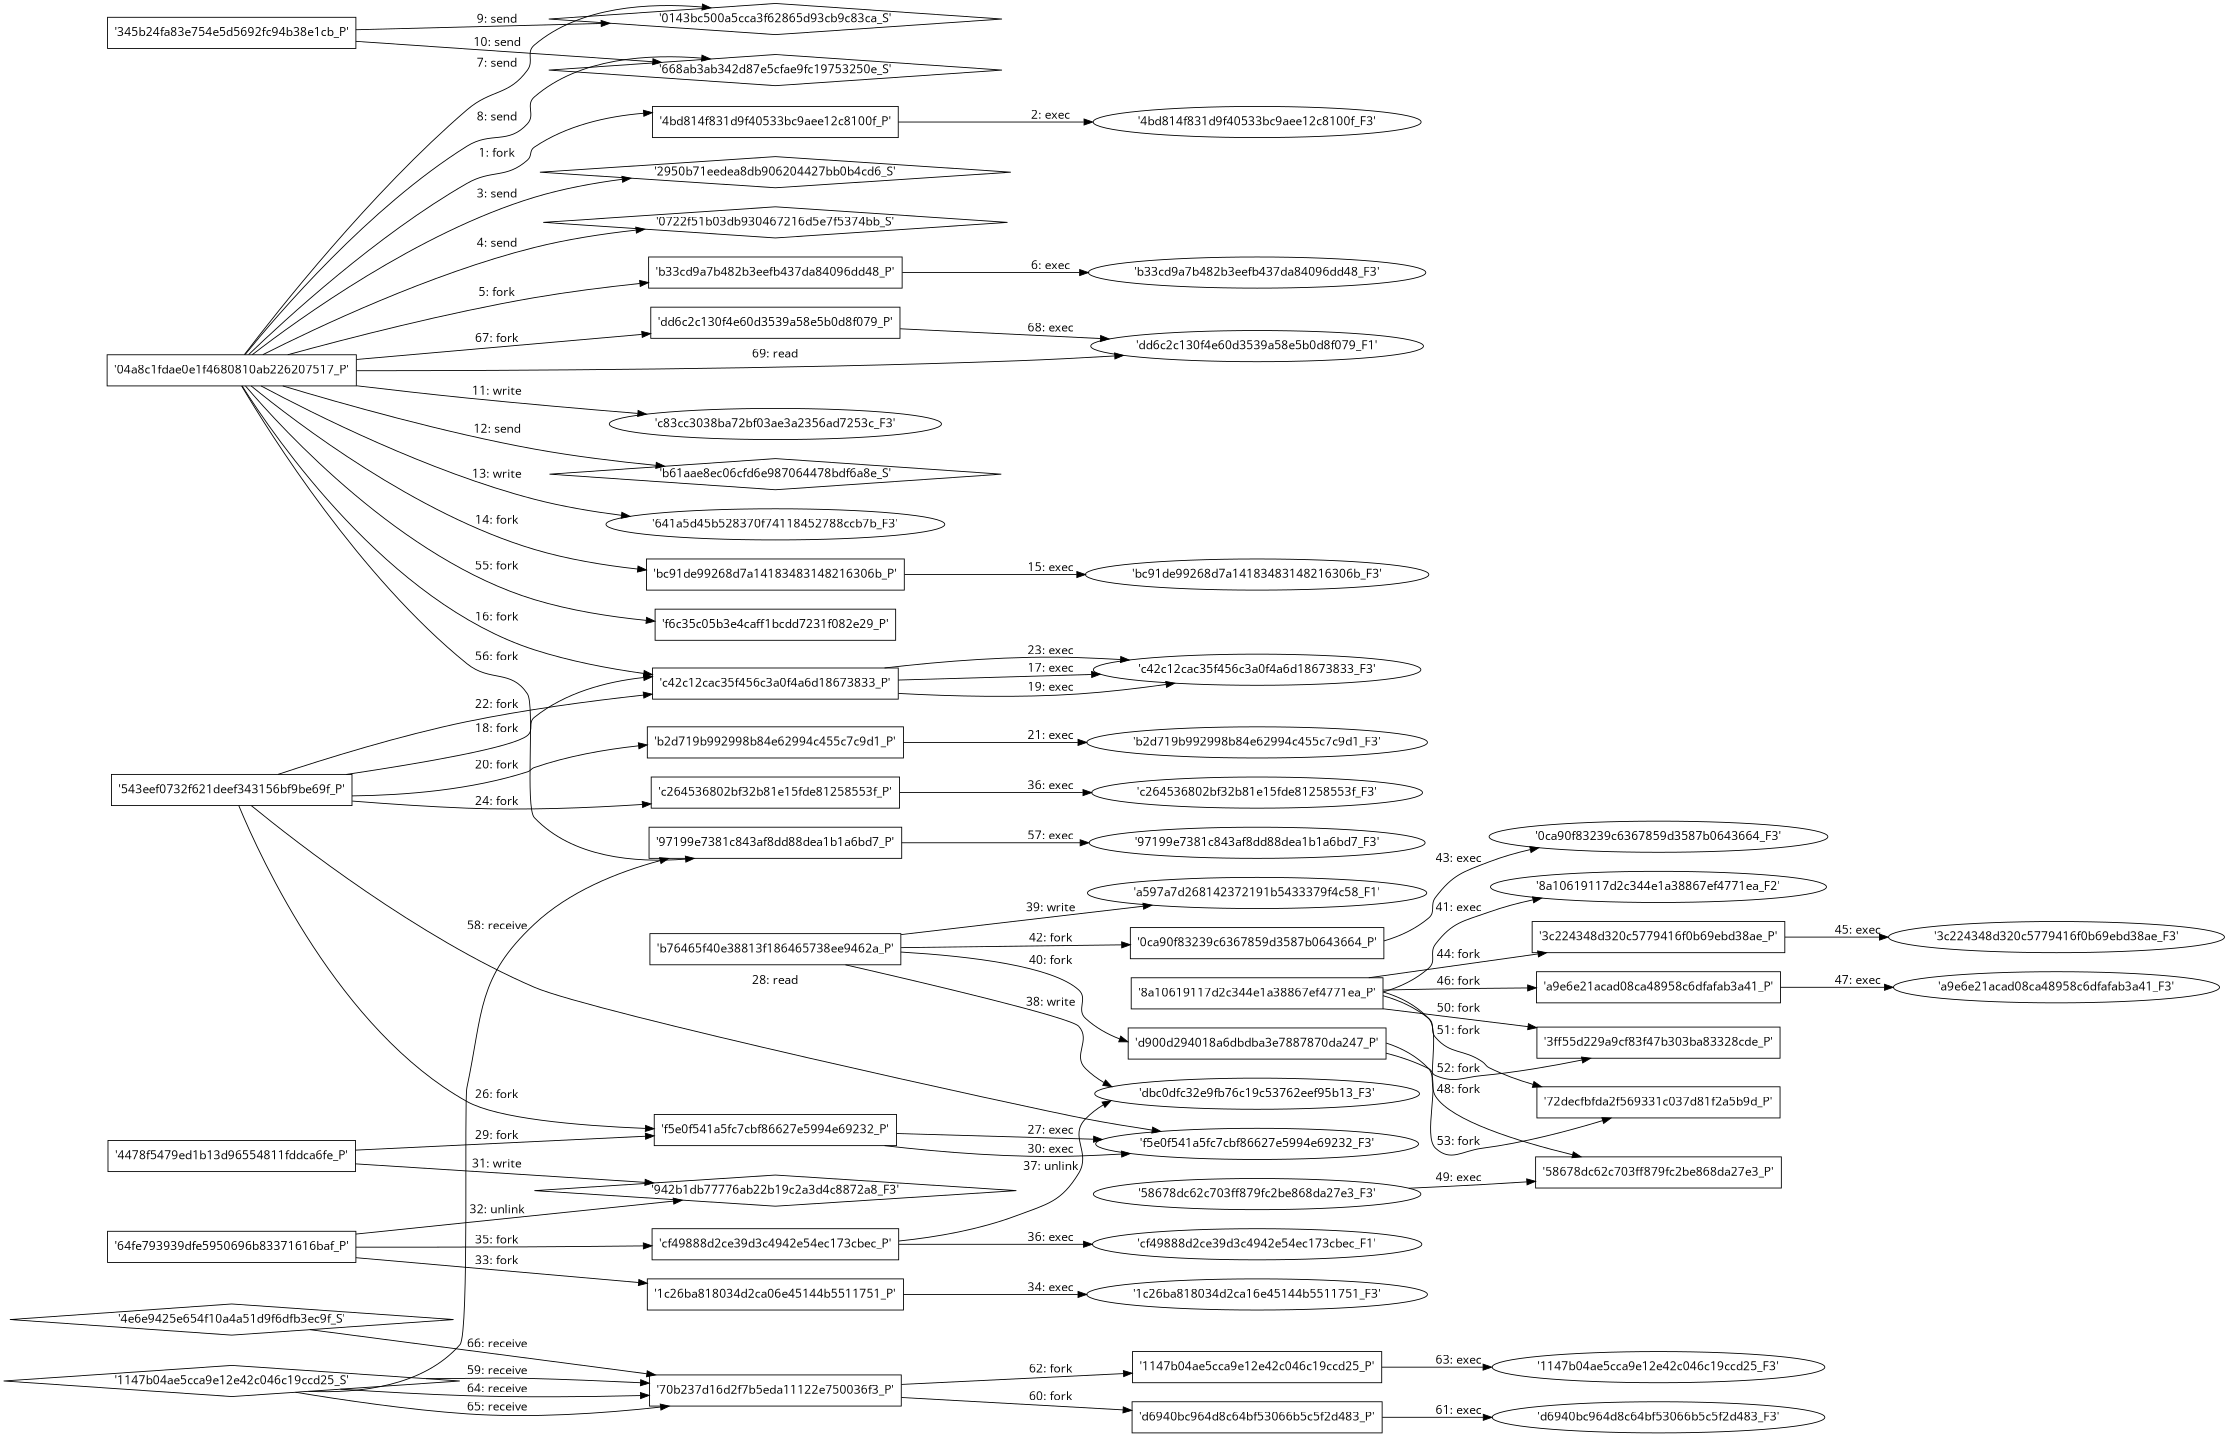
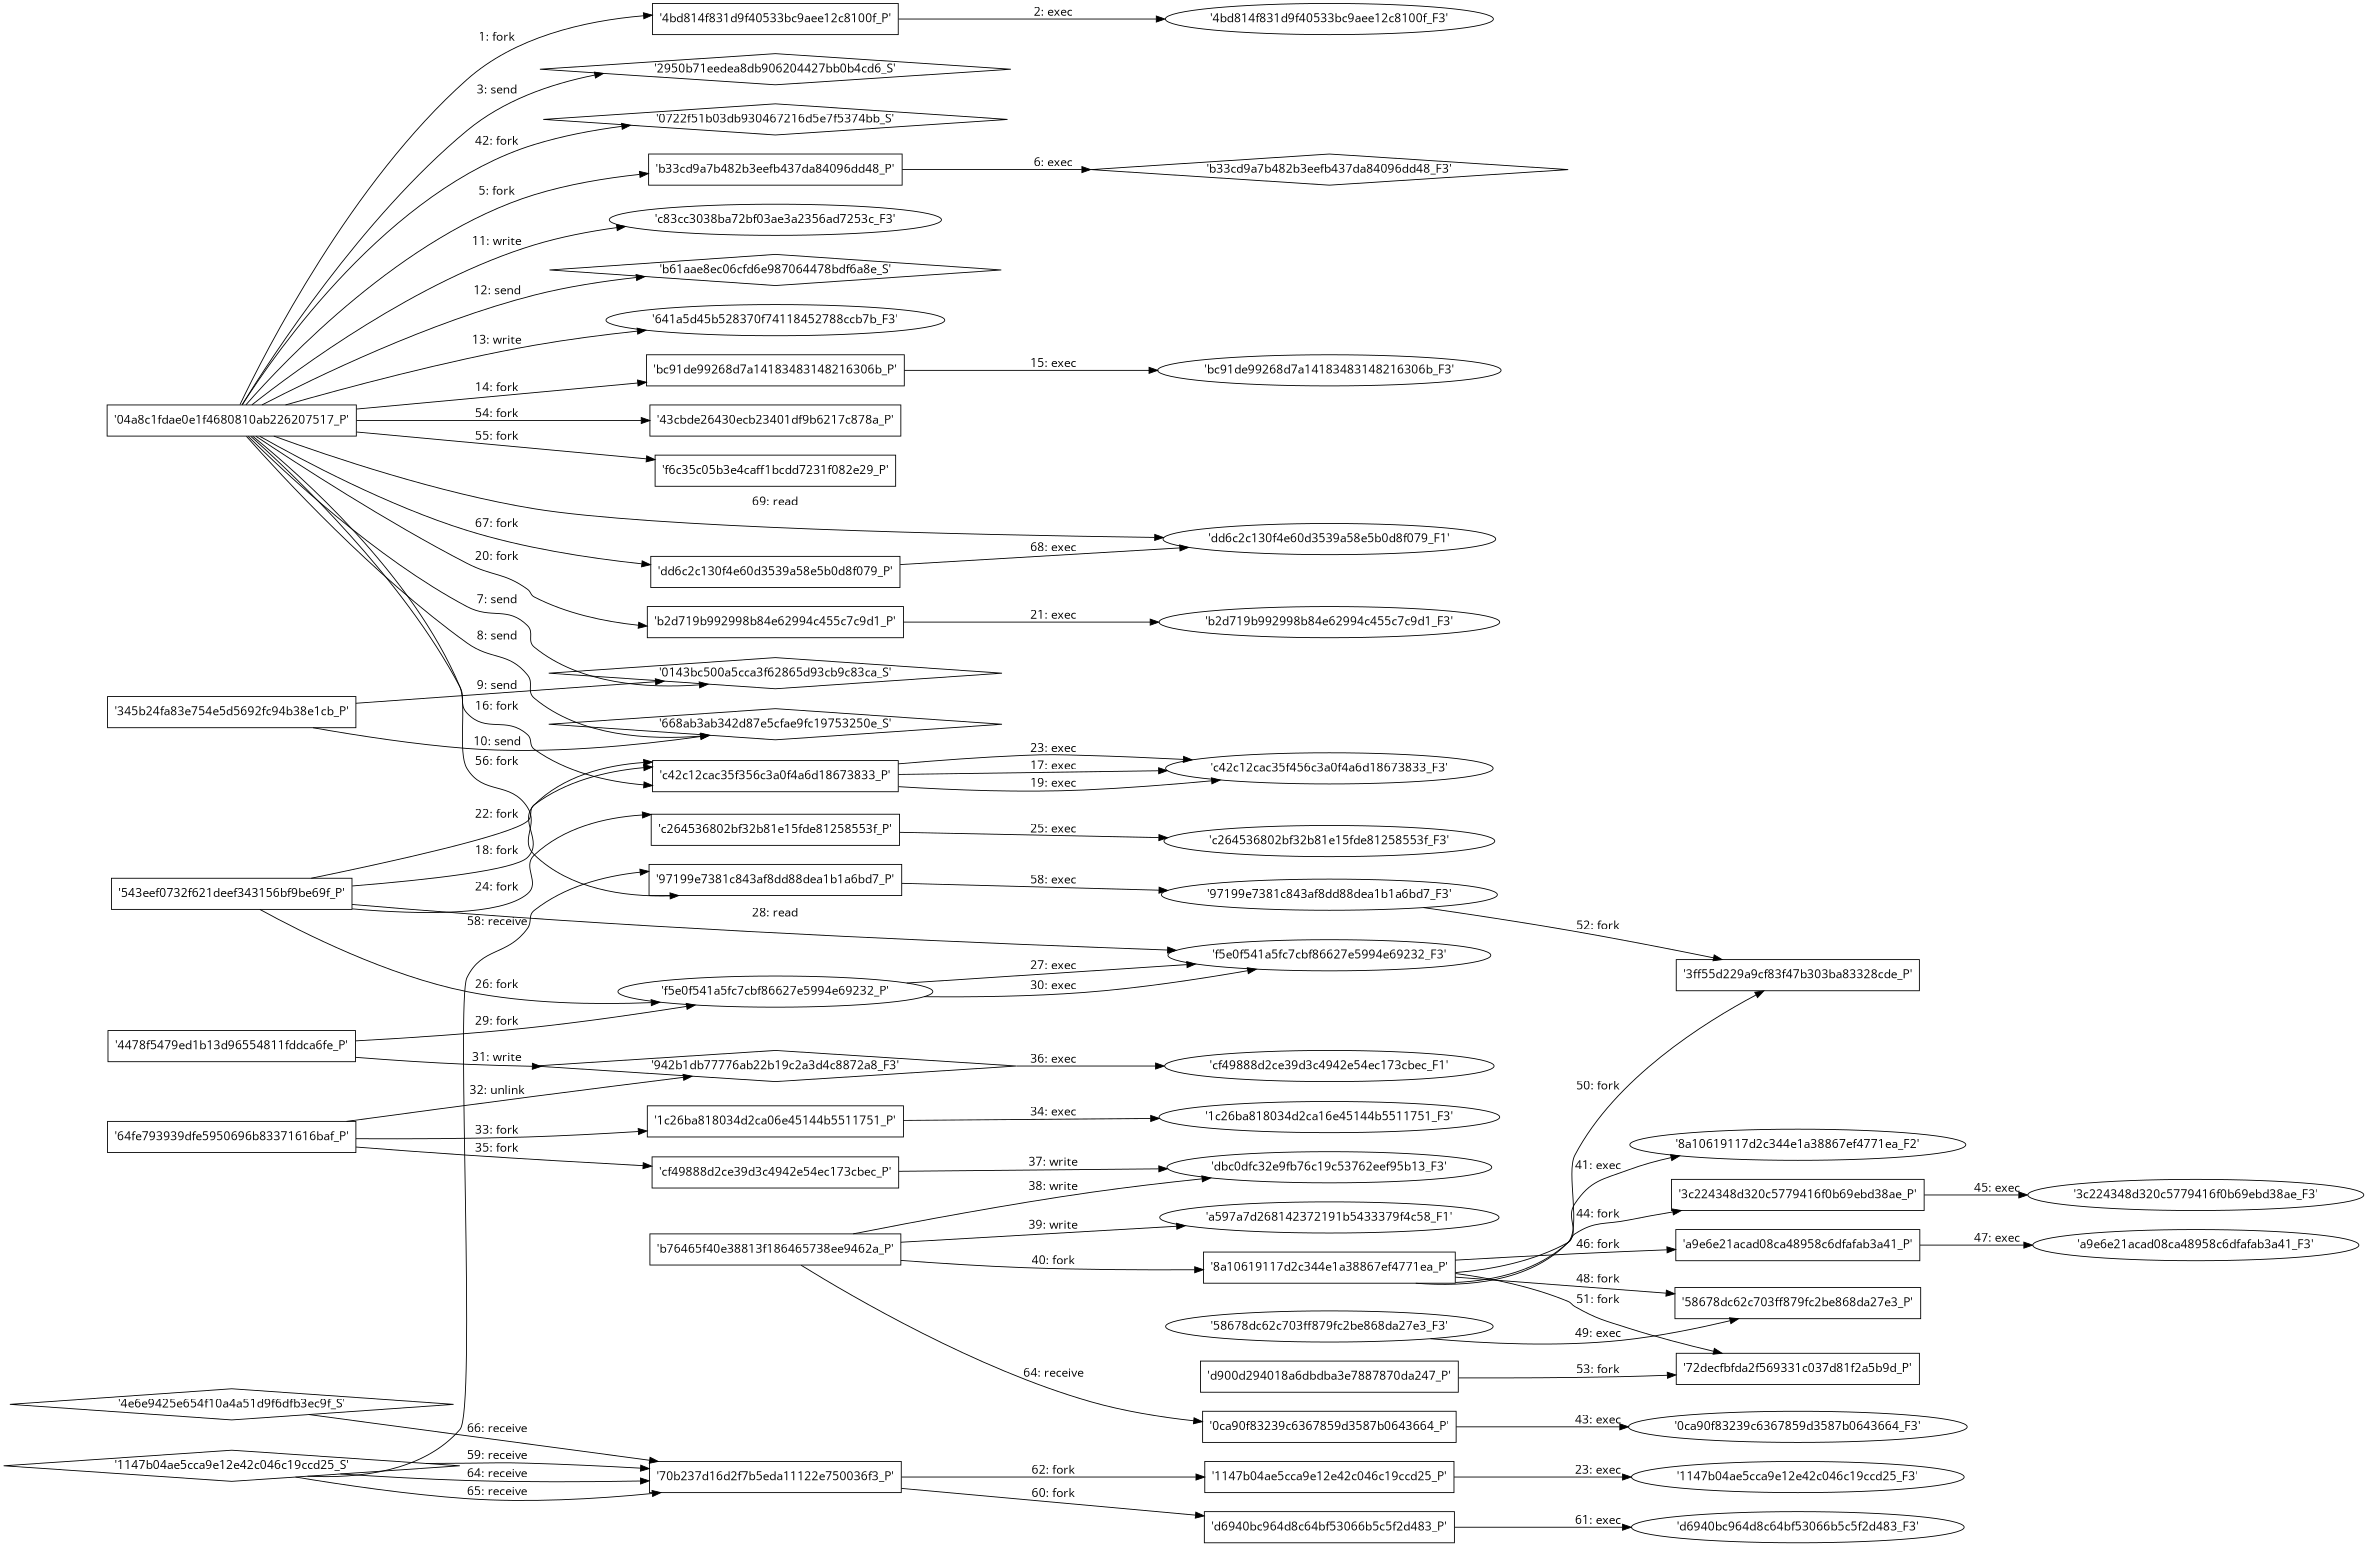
(497, 244) -> (497, 141)
(1257, 273) -> (1329, 170)
none -> (775, 421)
(775, 684) -> (775, 776)
(497, 780) -> (440, 549)
(1051, 786) -> (1054, 829)
(1051, 836) -> (1054, 880)
(1051, 938) -> (1054, 1374)
(1027, 968) -> (1048, 1268)
(1481, 1076) -> (1569, 930)
(775, 1130) -> (775, 992)
(1051, 1167) -> (1054, 1163)
(991, 1244) -> (1086, 1066)
(1459, 1361) -> (1598, 1471)
